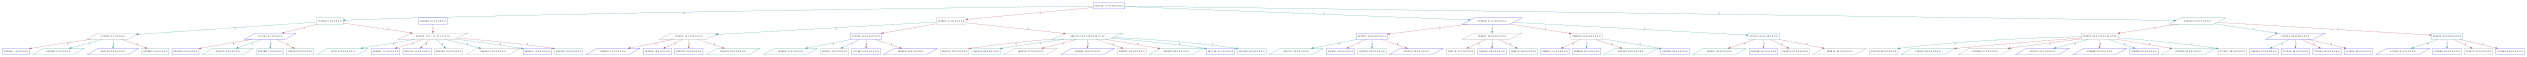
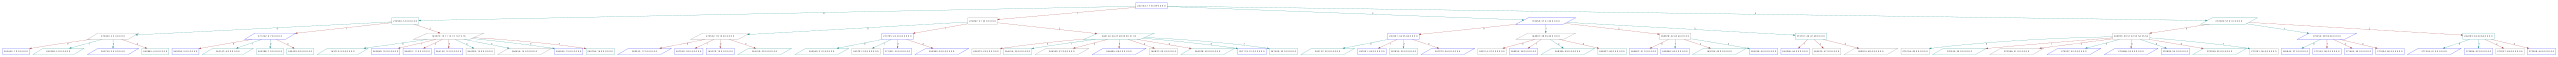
(433, 28) -> (418, 44)
none -> (1568, 51)
(1719, 51) -> none
